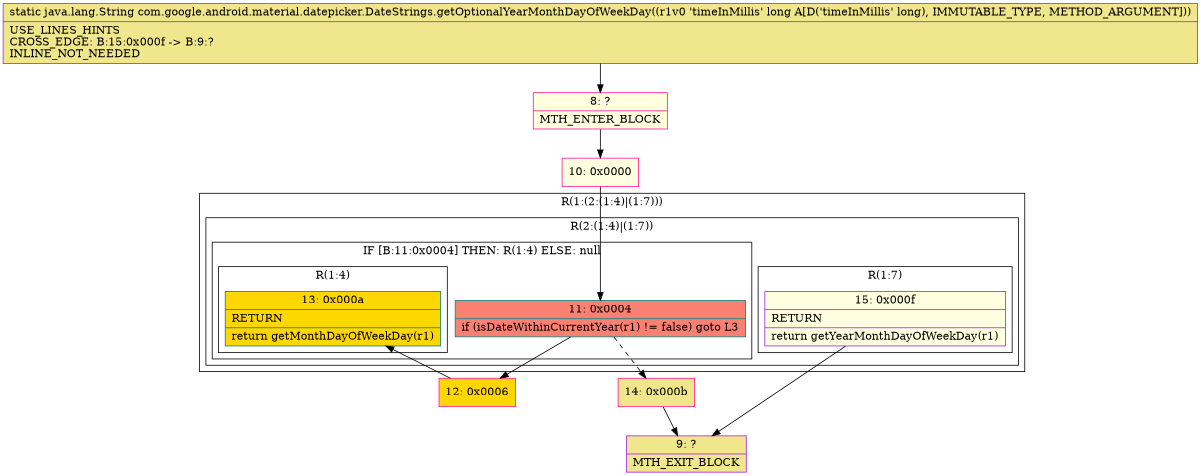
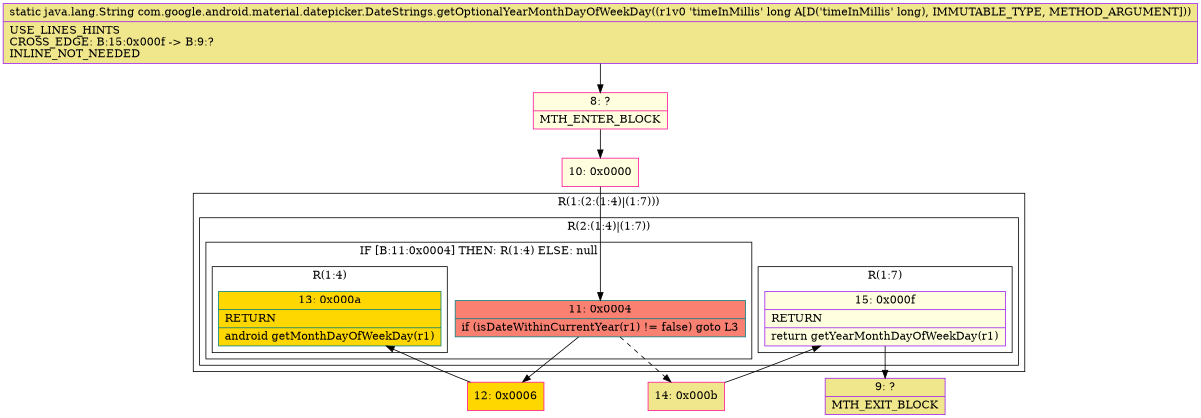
(333, 336) -> (330, 336)
(669, 418) -> (785, 360)
